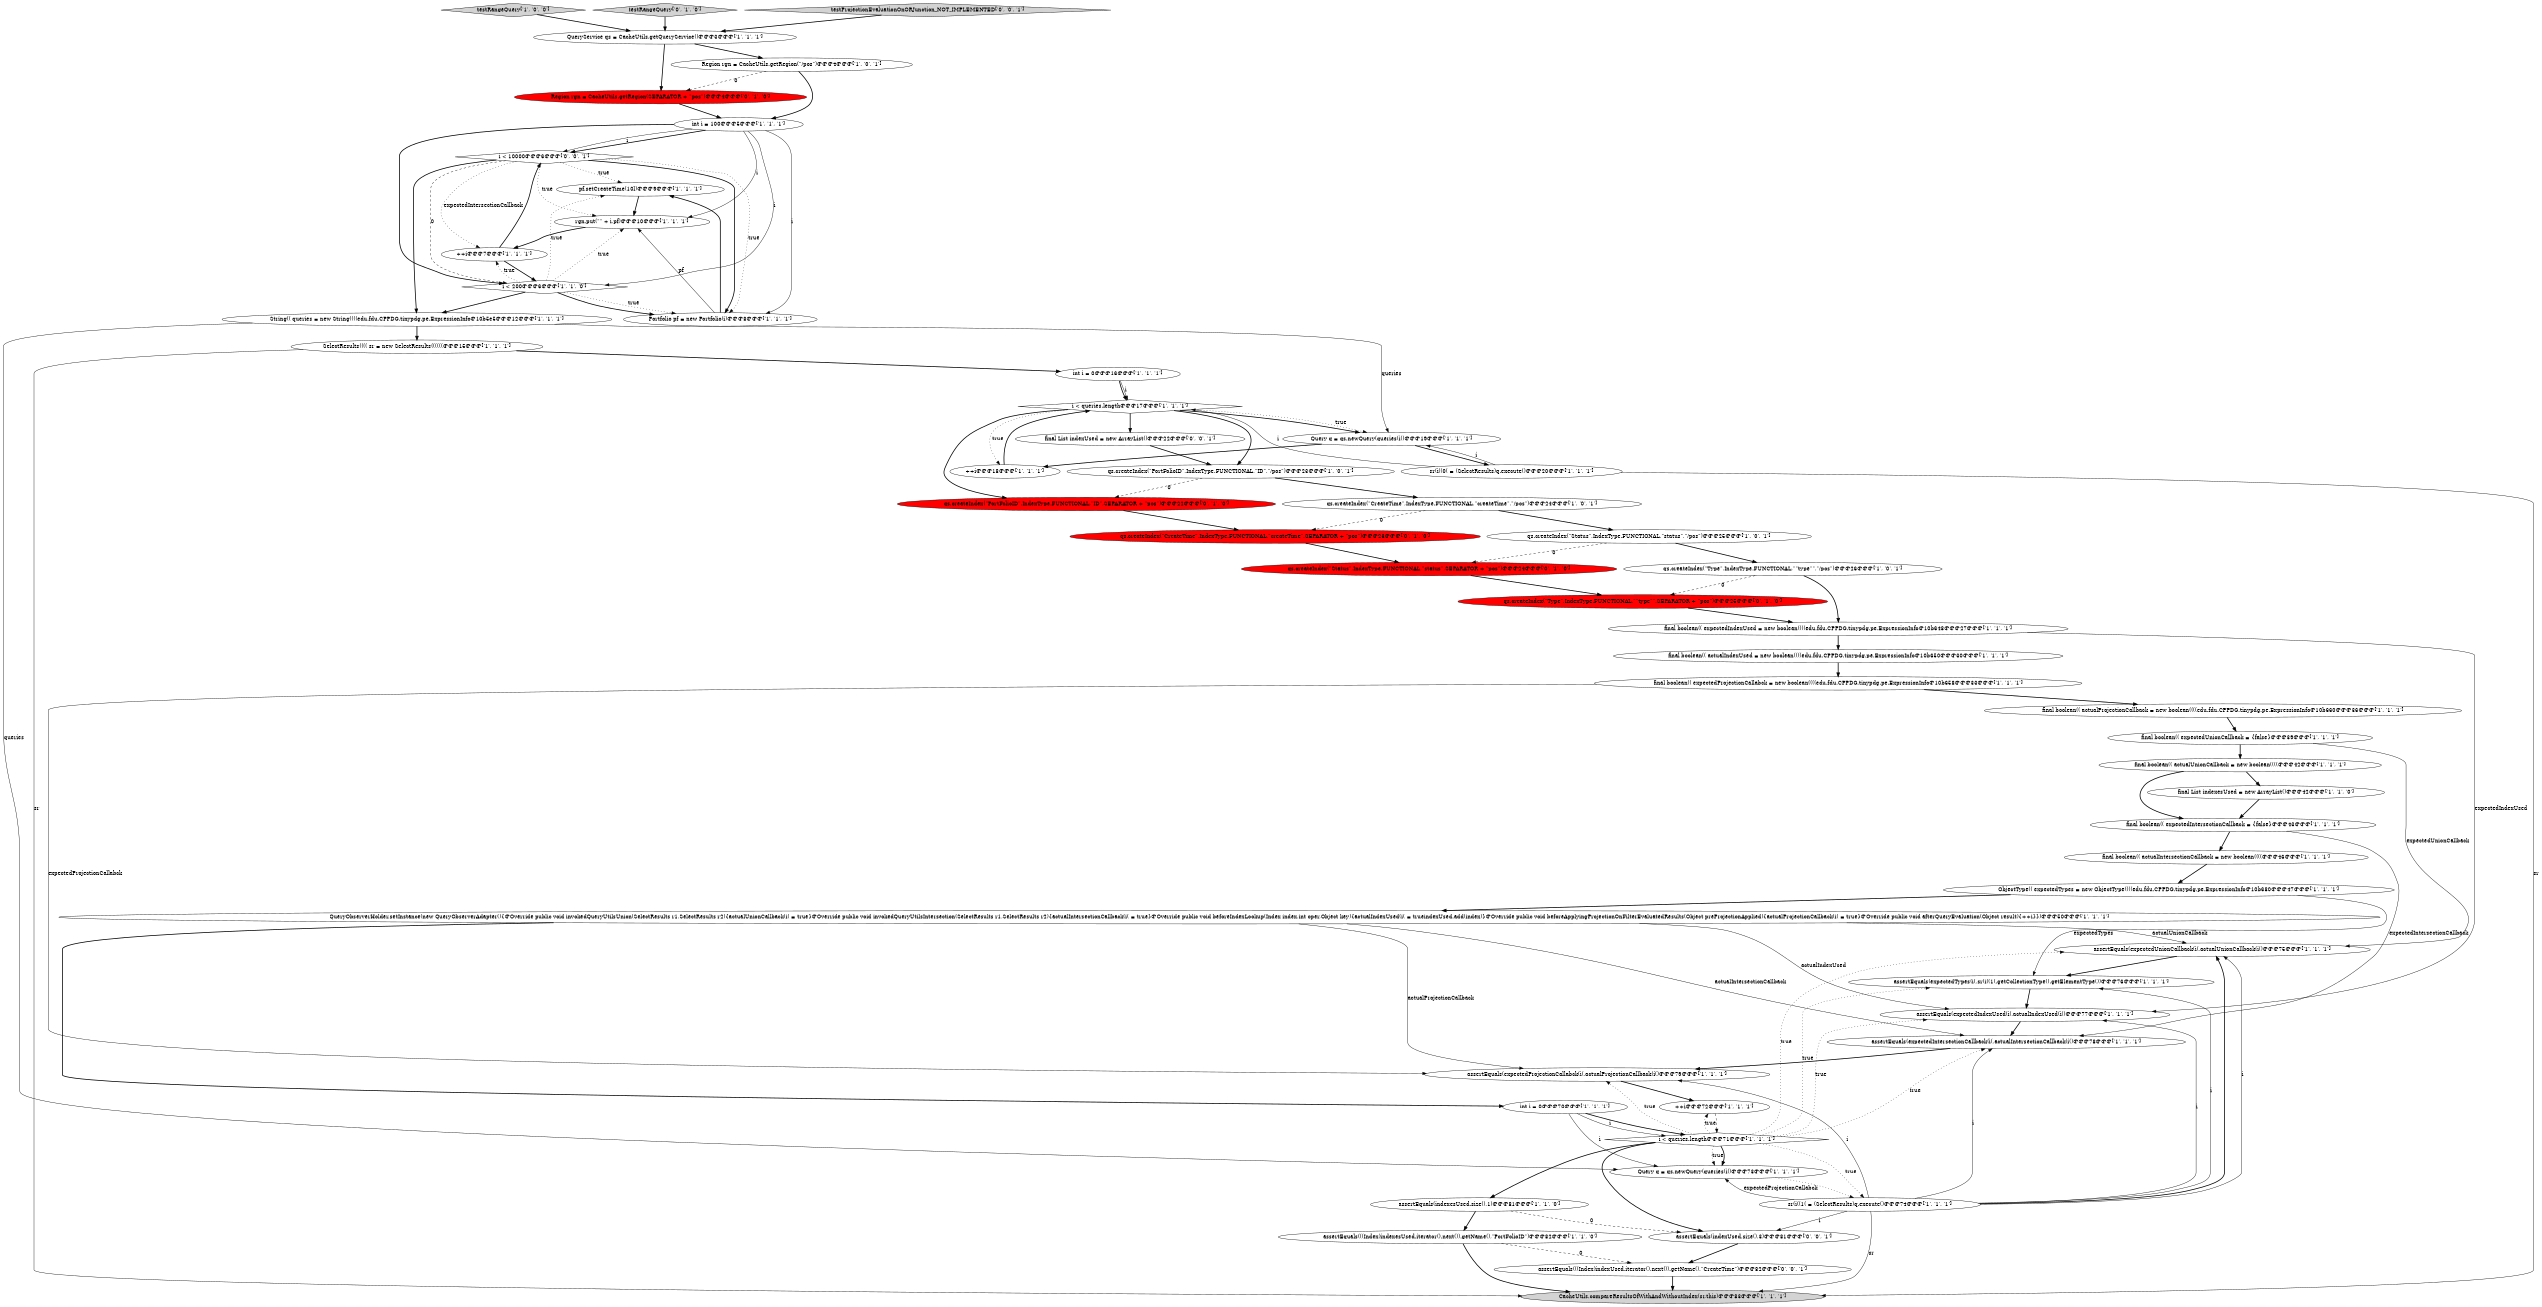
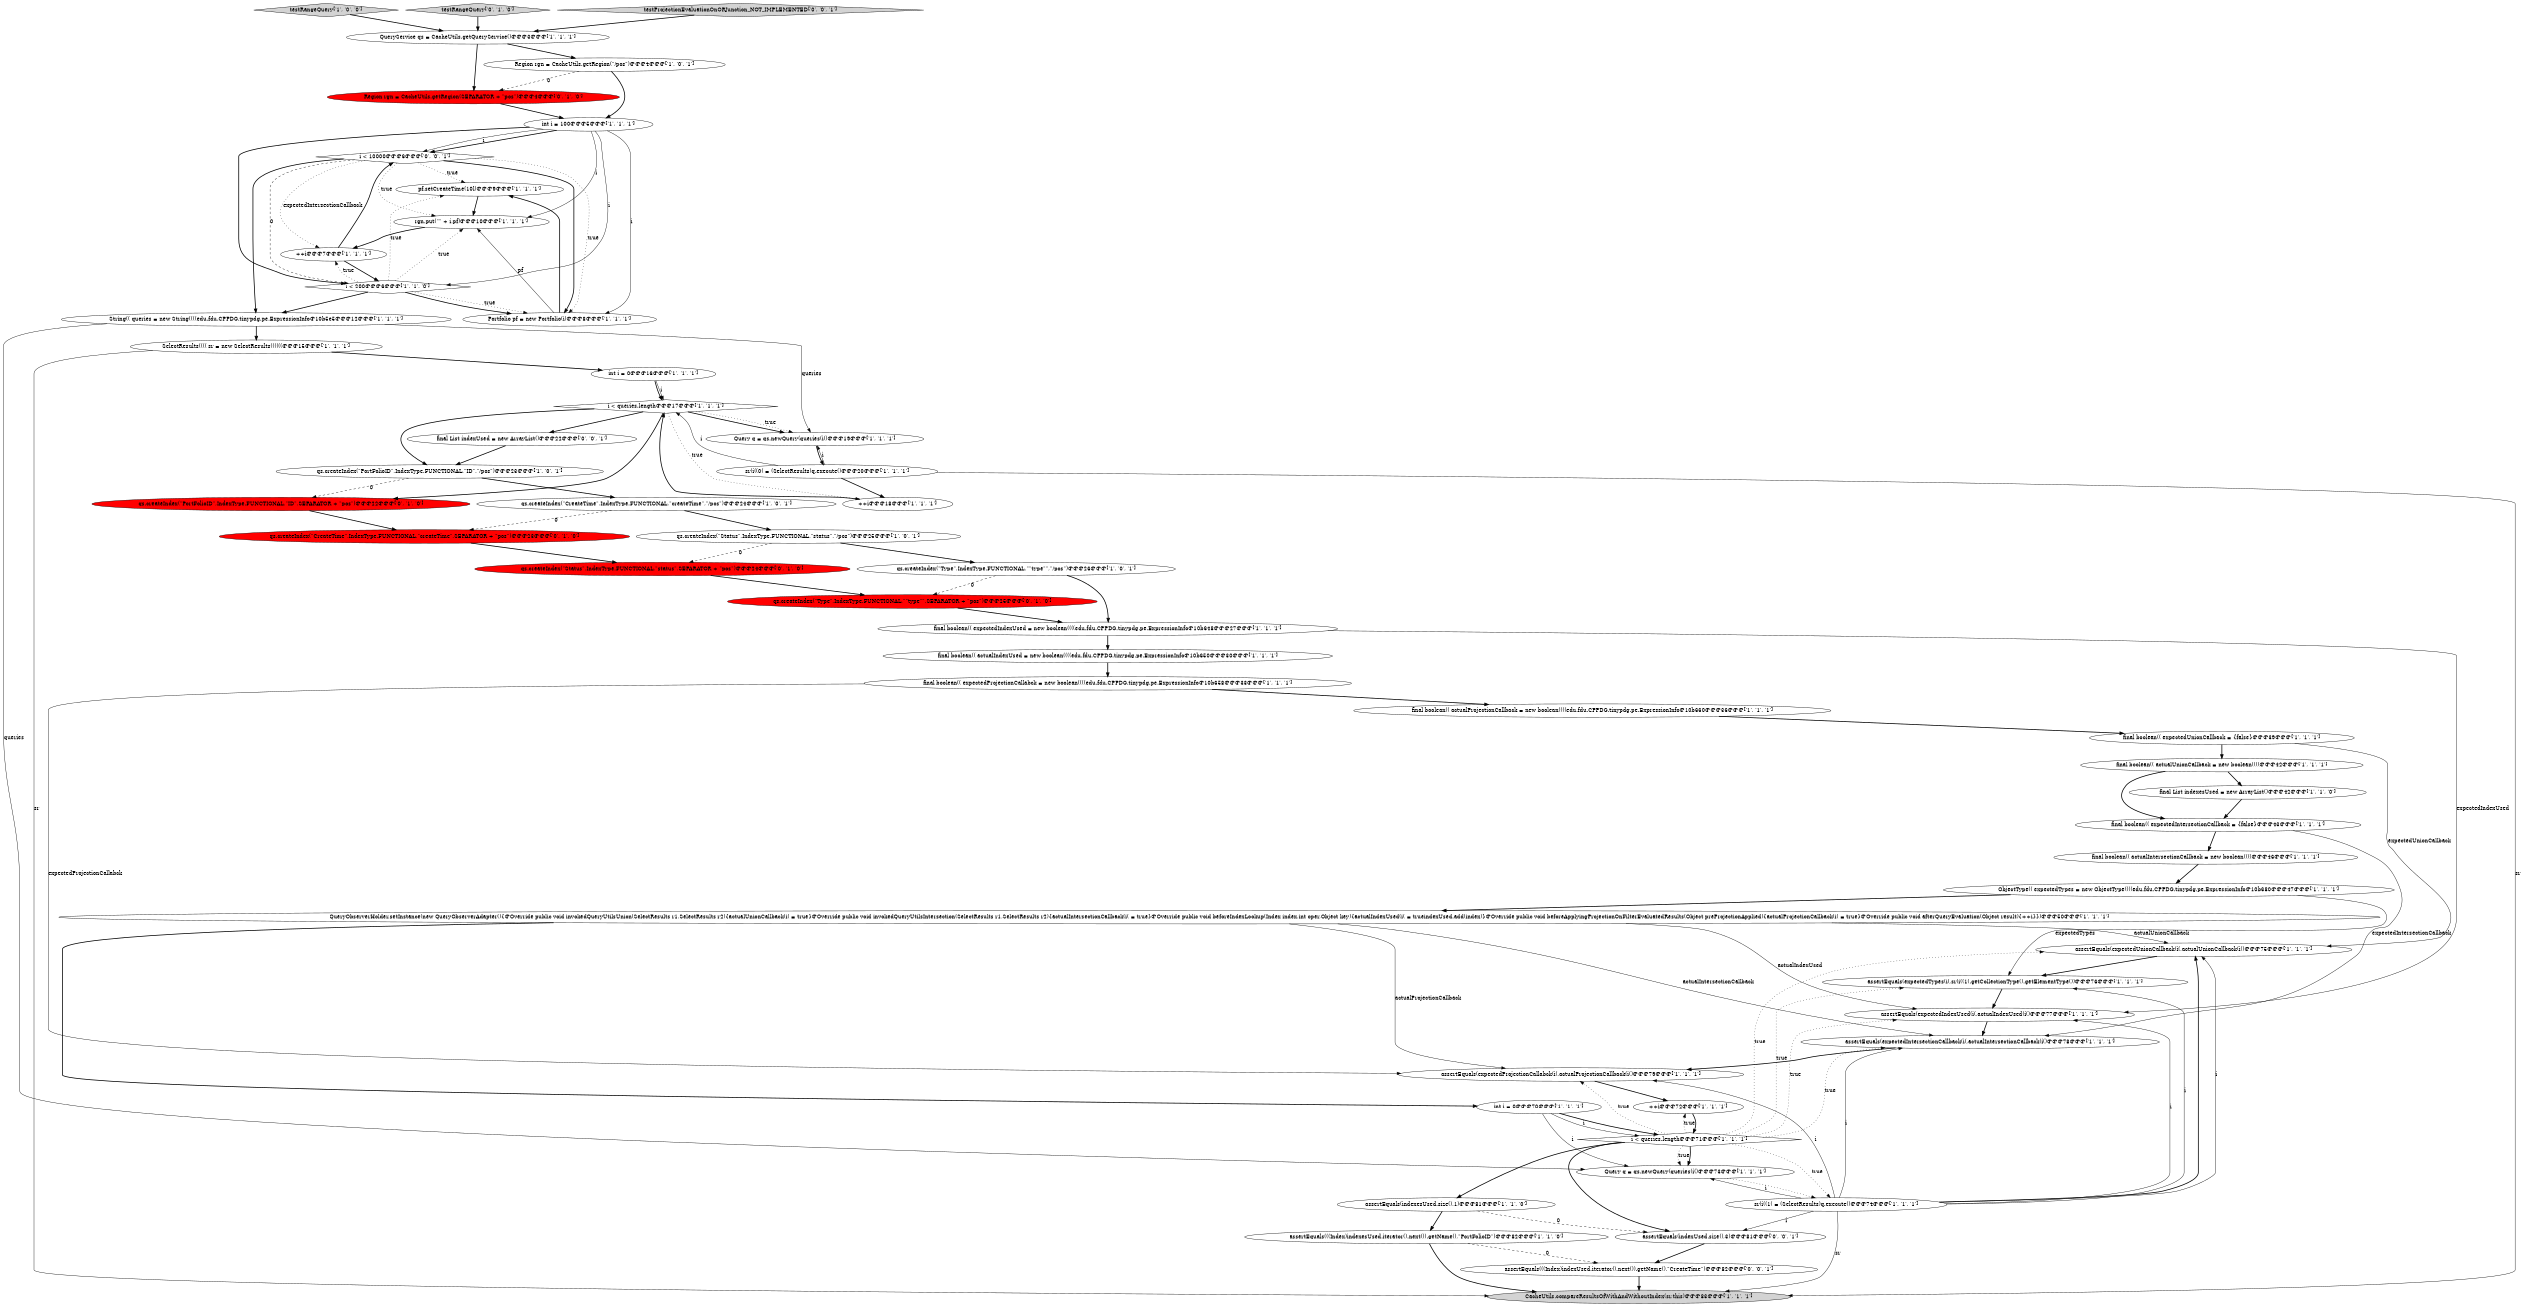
(1192, 454) -> (861, 487)
(1716, 1121) -> (1696, 1121)
(1781, 1188) -> (1766, 1188)
